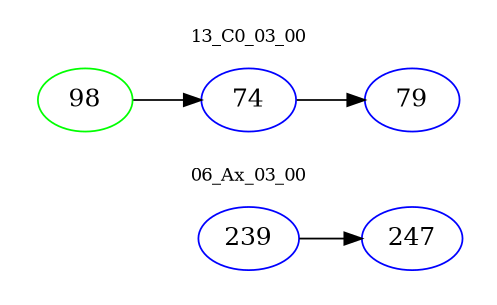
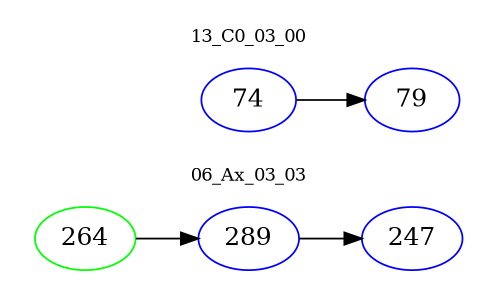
(85, 100) -> none
(249, 176) -> (249, 176)
none -> (85, 239)
(249, 239) -> (249, 239)
